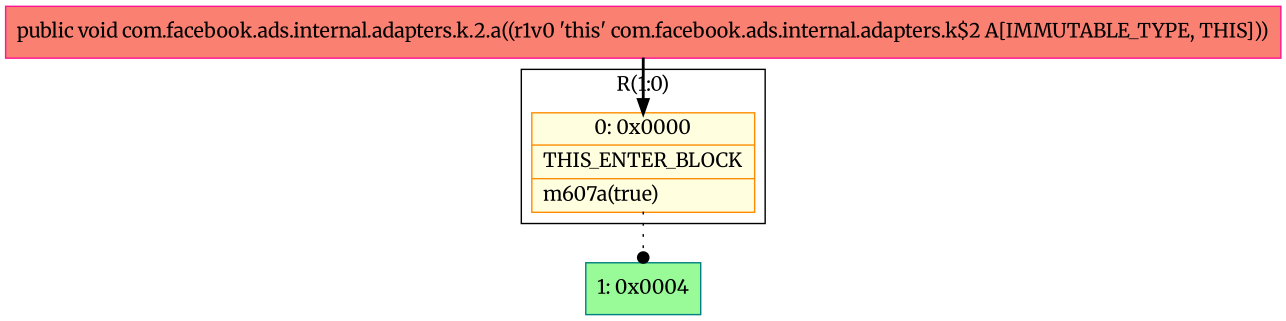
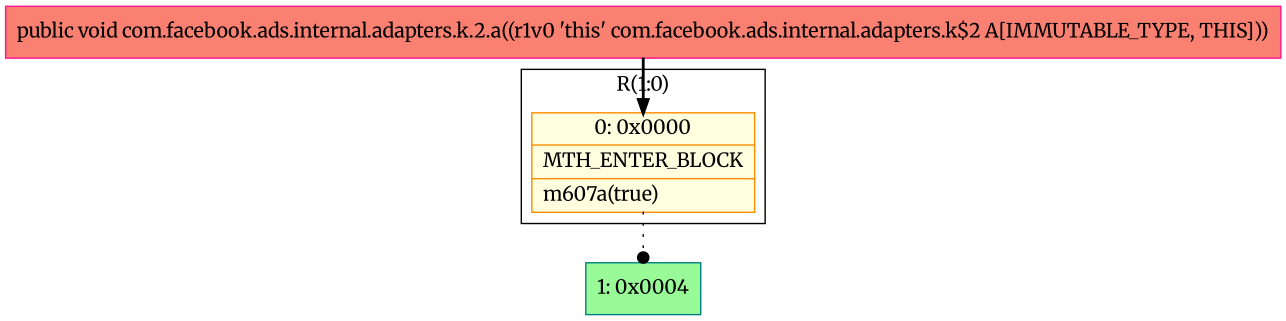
(643, 161) -> (643, 161)
